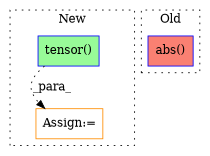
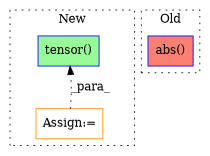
(32, 83) -> (71, 92)
